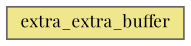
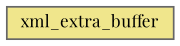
(95, 23) -> (90, 23)
